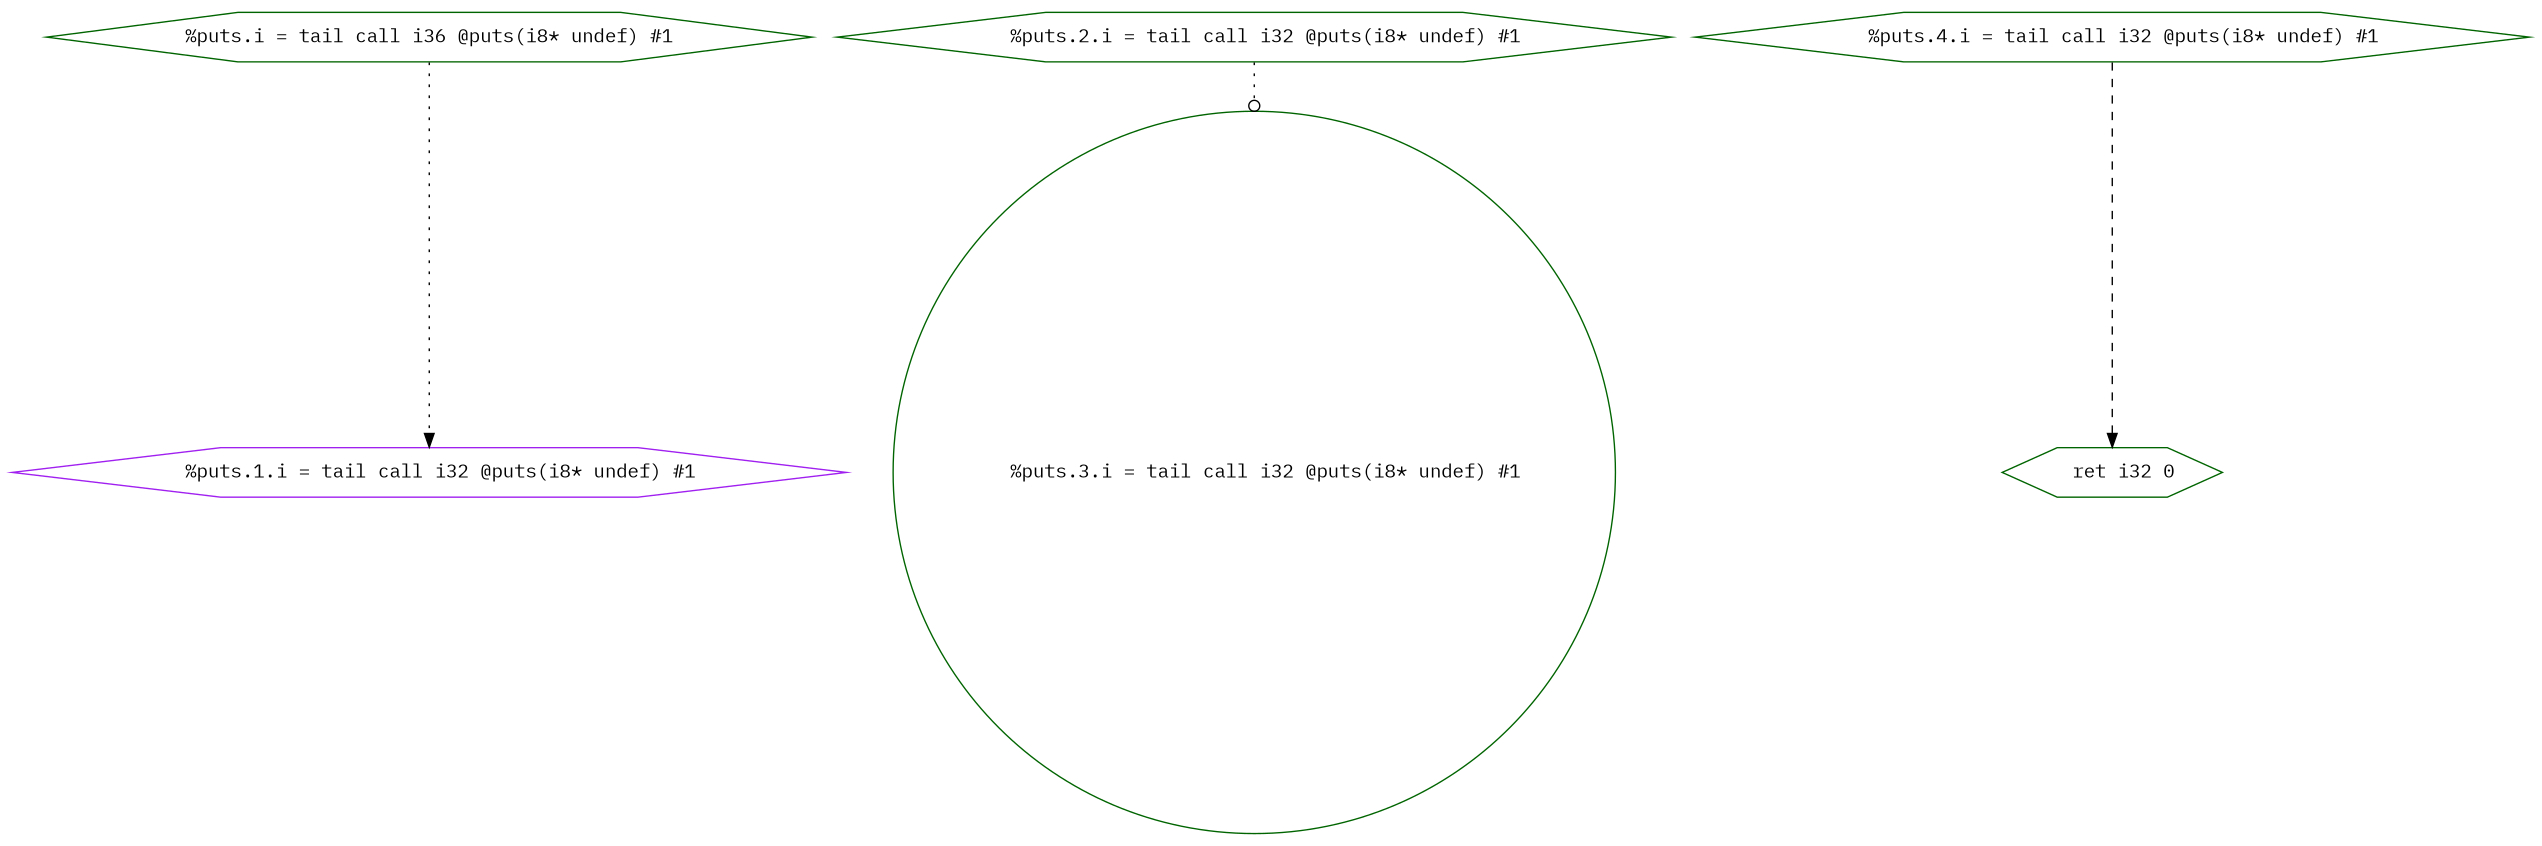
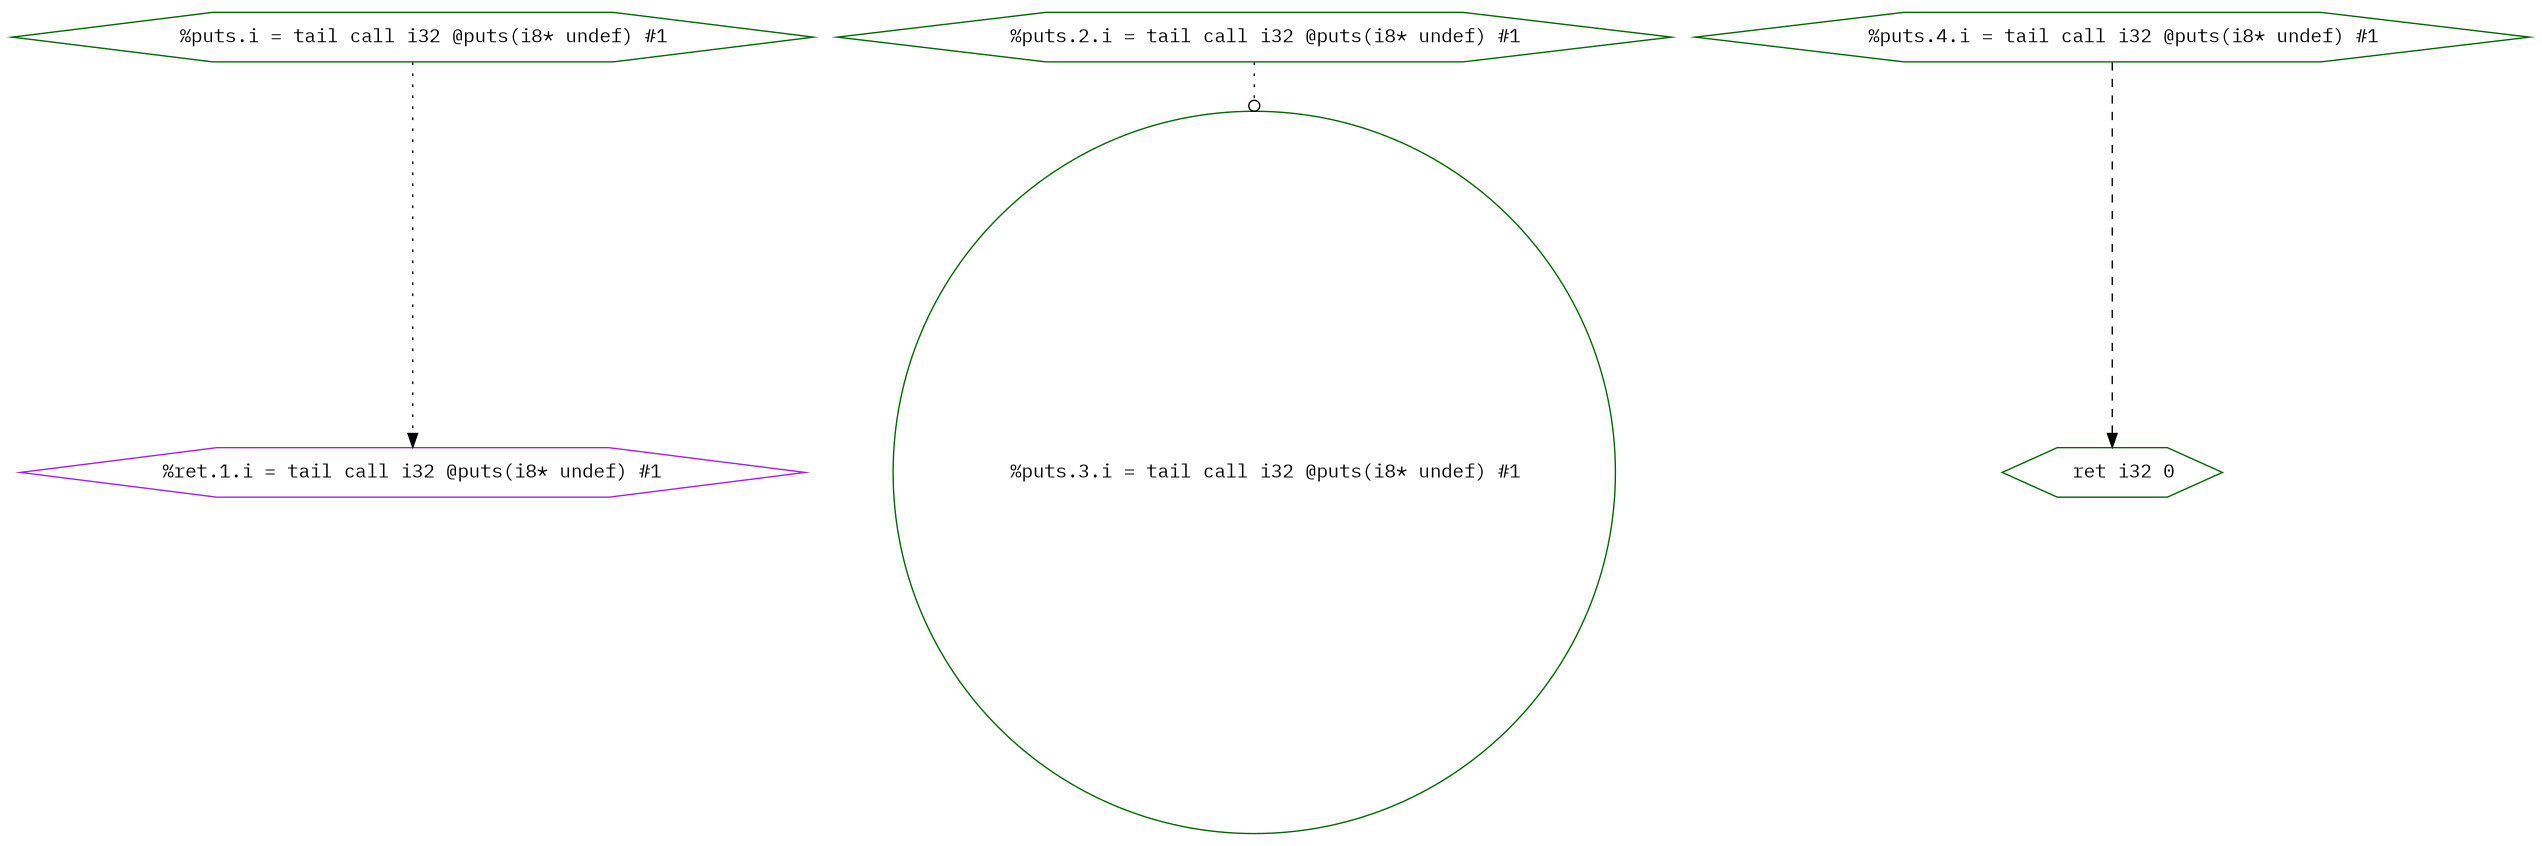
(429, 37) -> (413, 37)
(429, 472) -> (413, 472)
